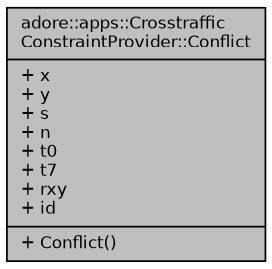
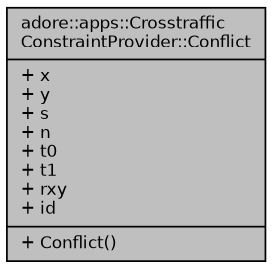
(40, 171) -> (40, 171)
